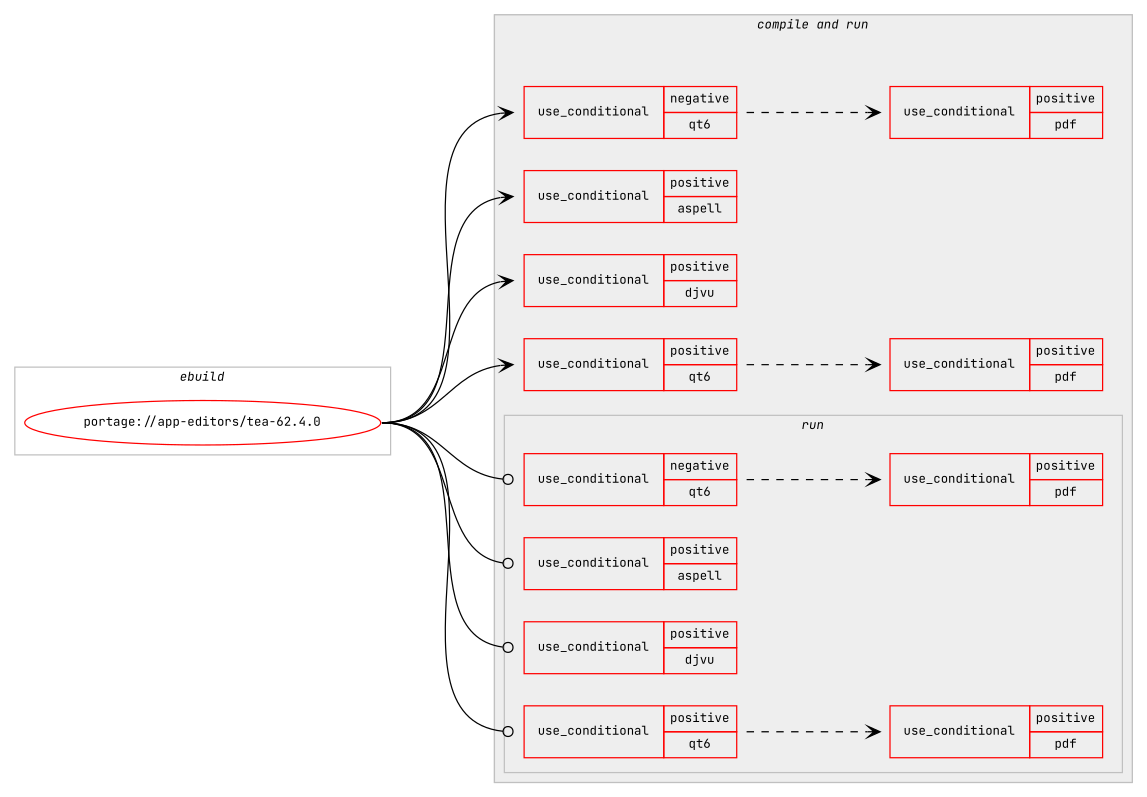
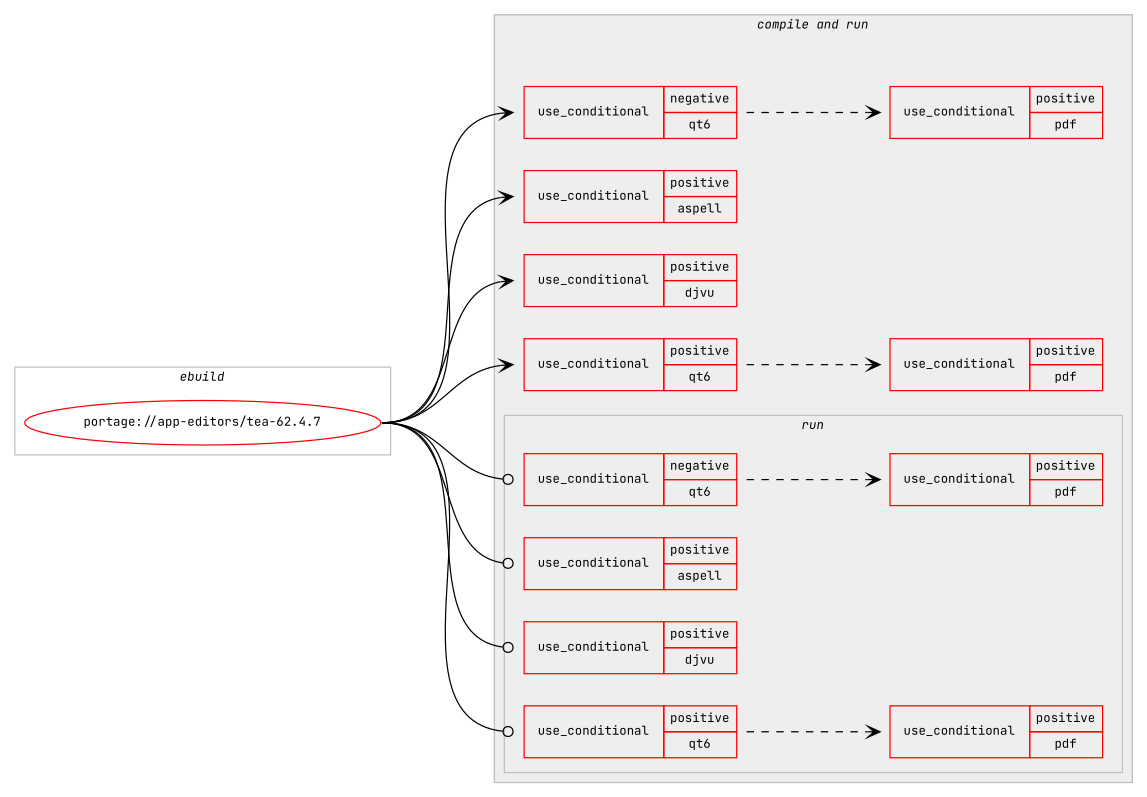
(203, 423) -> (203, 423)
